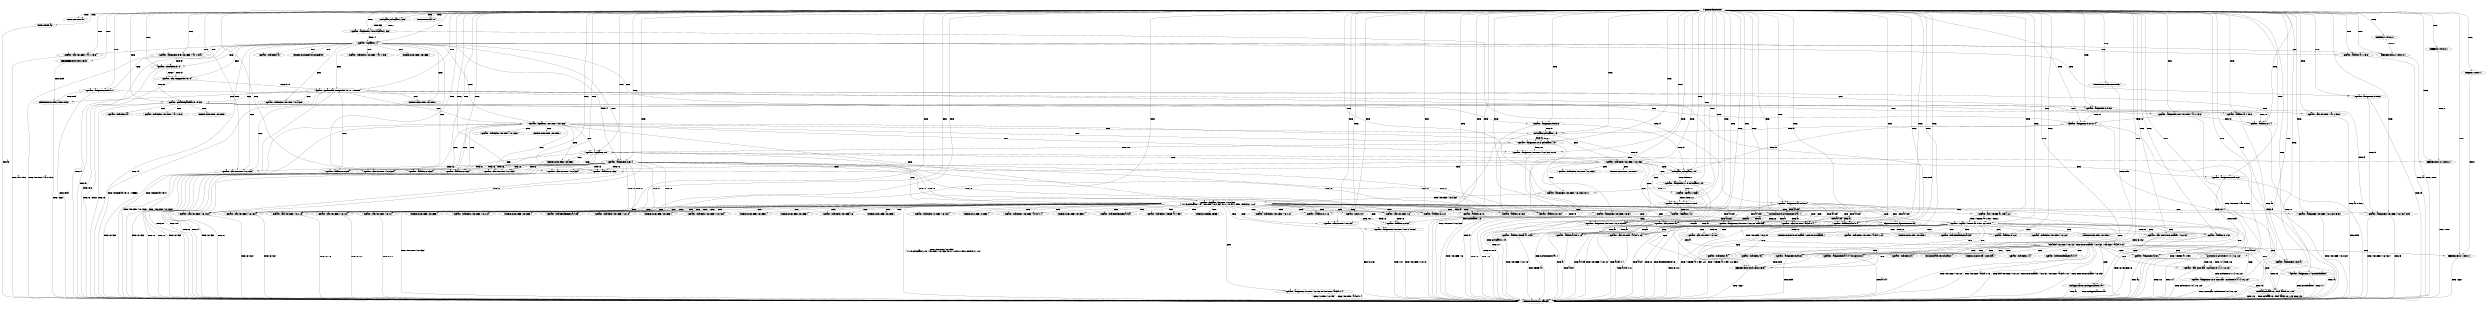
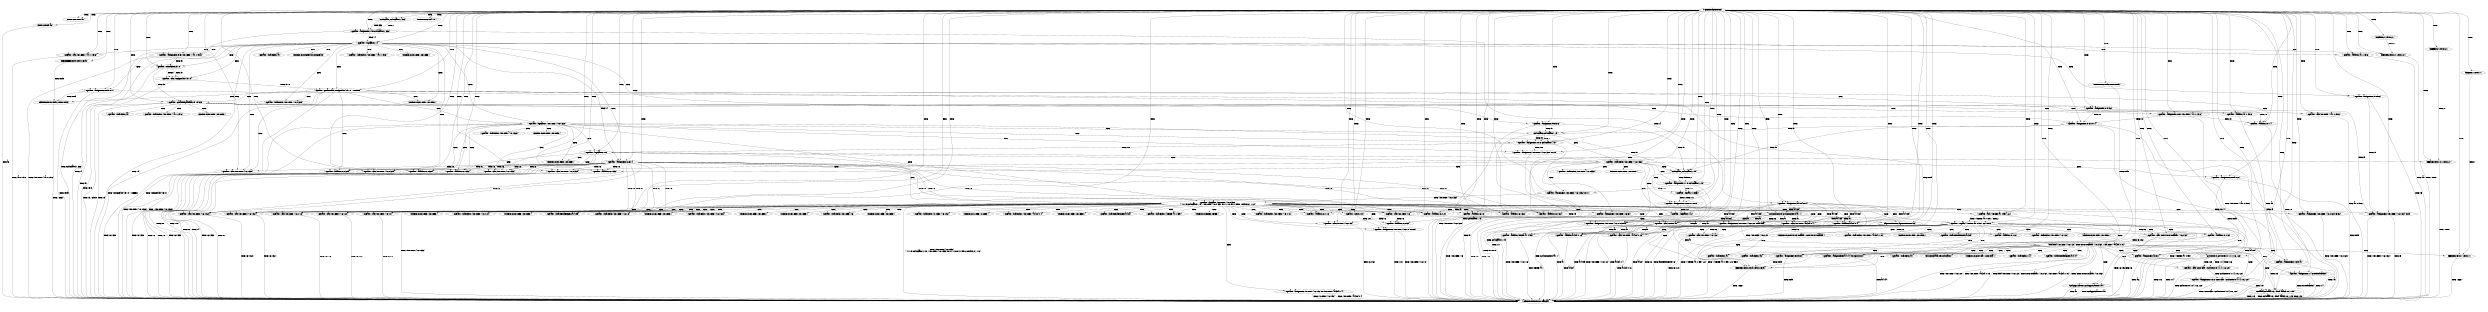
none -> (69, 292)
